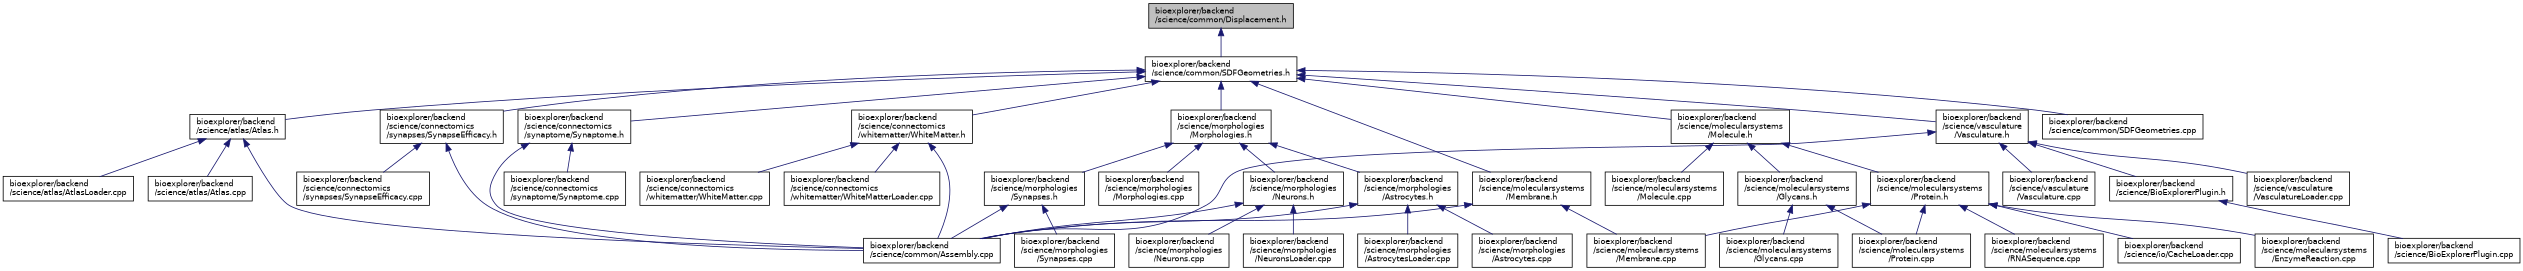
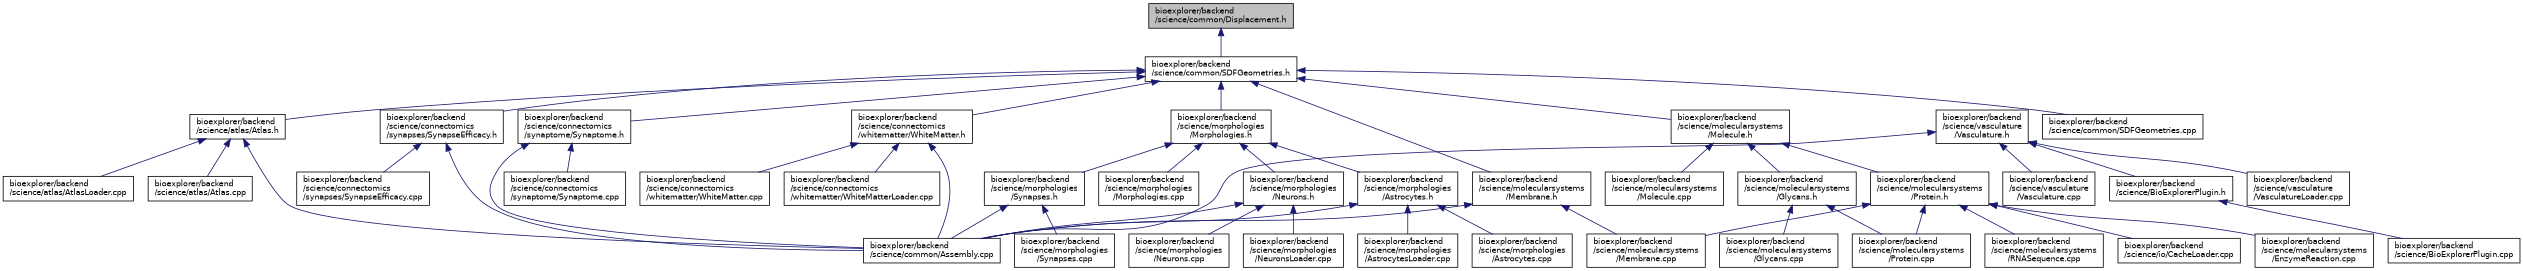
(1621, 97) -> none
